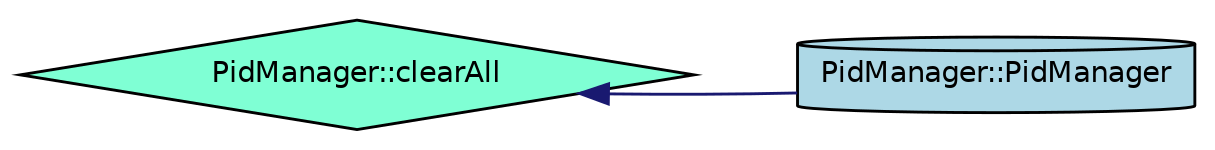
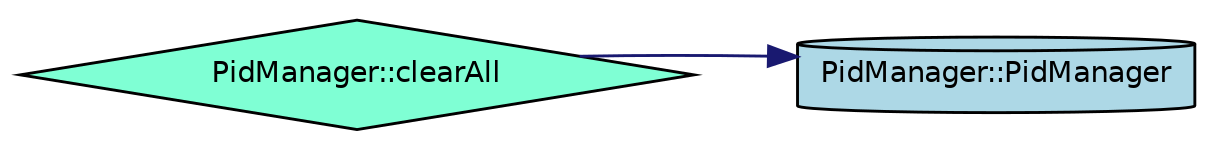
(703, 94) -> (674, 55)
